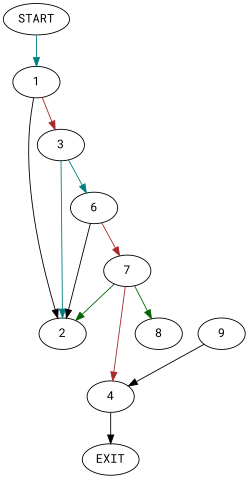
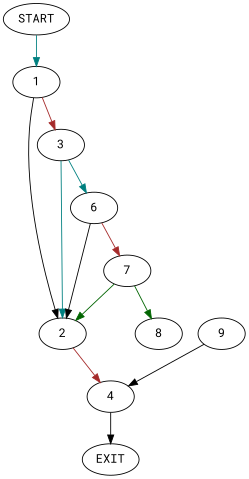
(120, 329) -> (84, 362)
